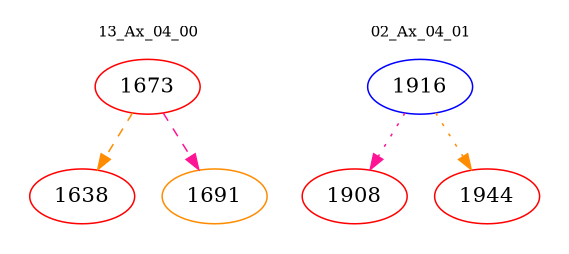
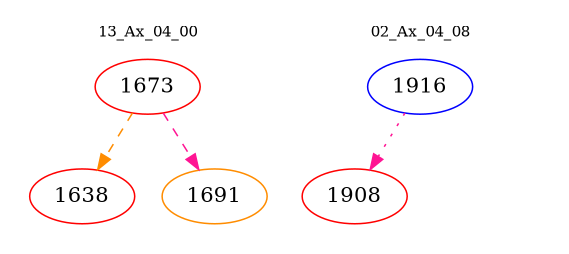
(421, 33) -> (421, 33)
(487, 196) -> none
